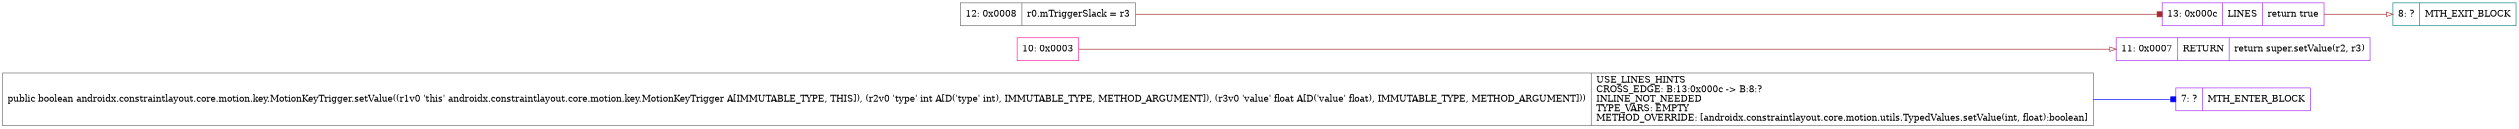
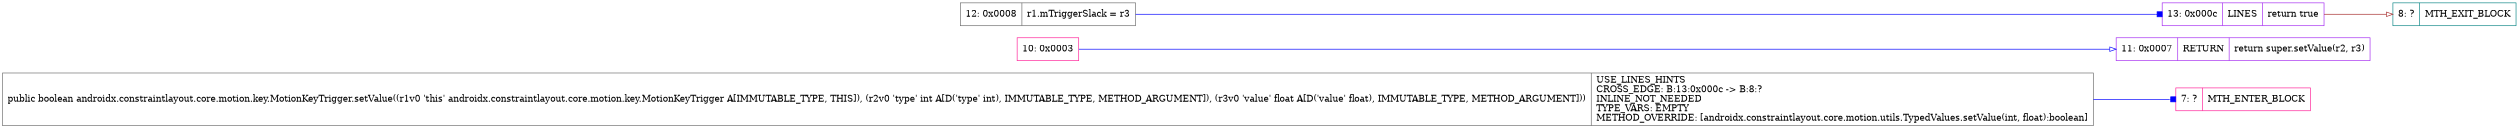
(1079, 14) -> (1079, 14)
(1646, 14) -> (1646, 14)
(1594, 49) -> (1594, 49)
(2243, 99) -> (2243, 99)
